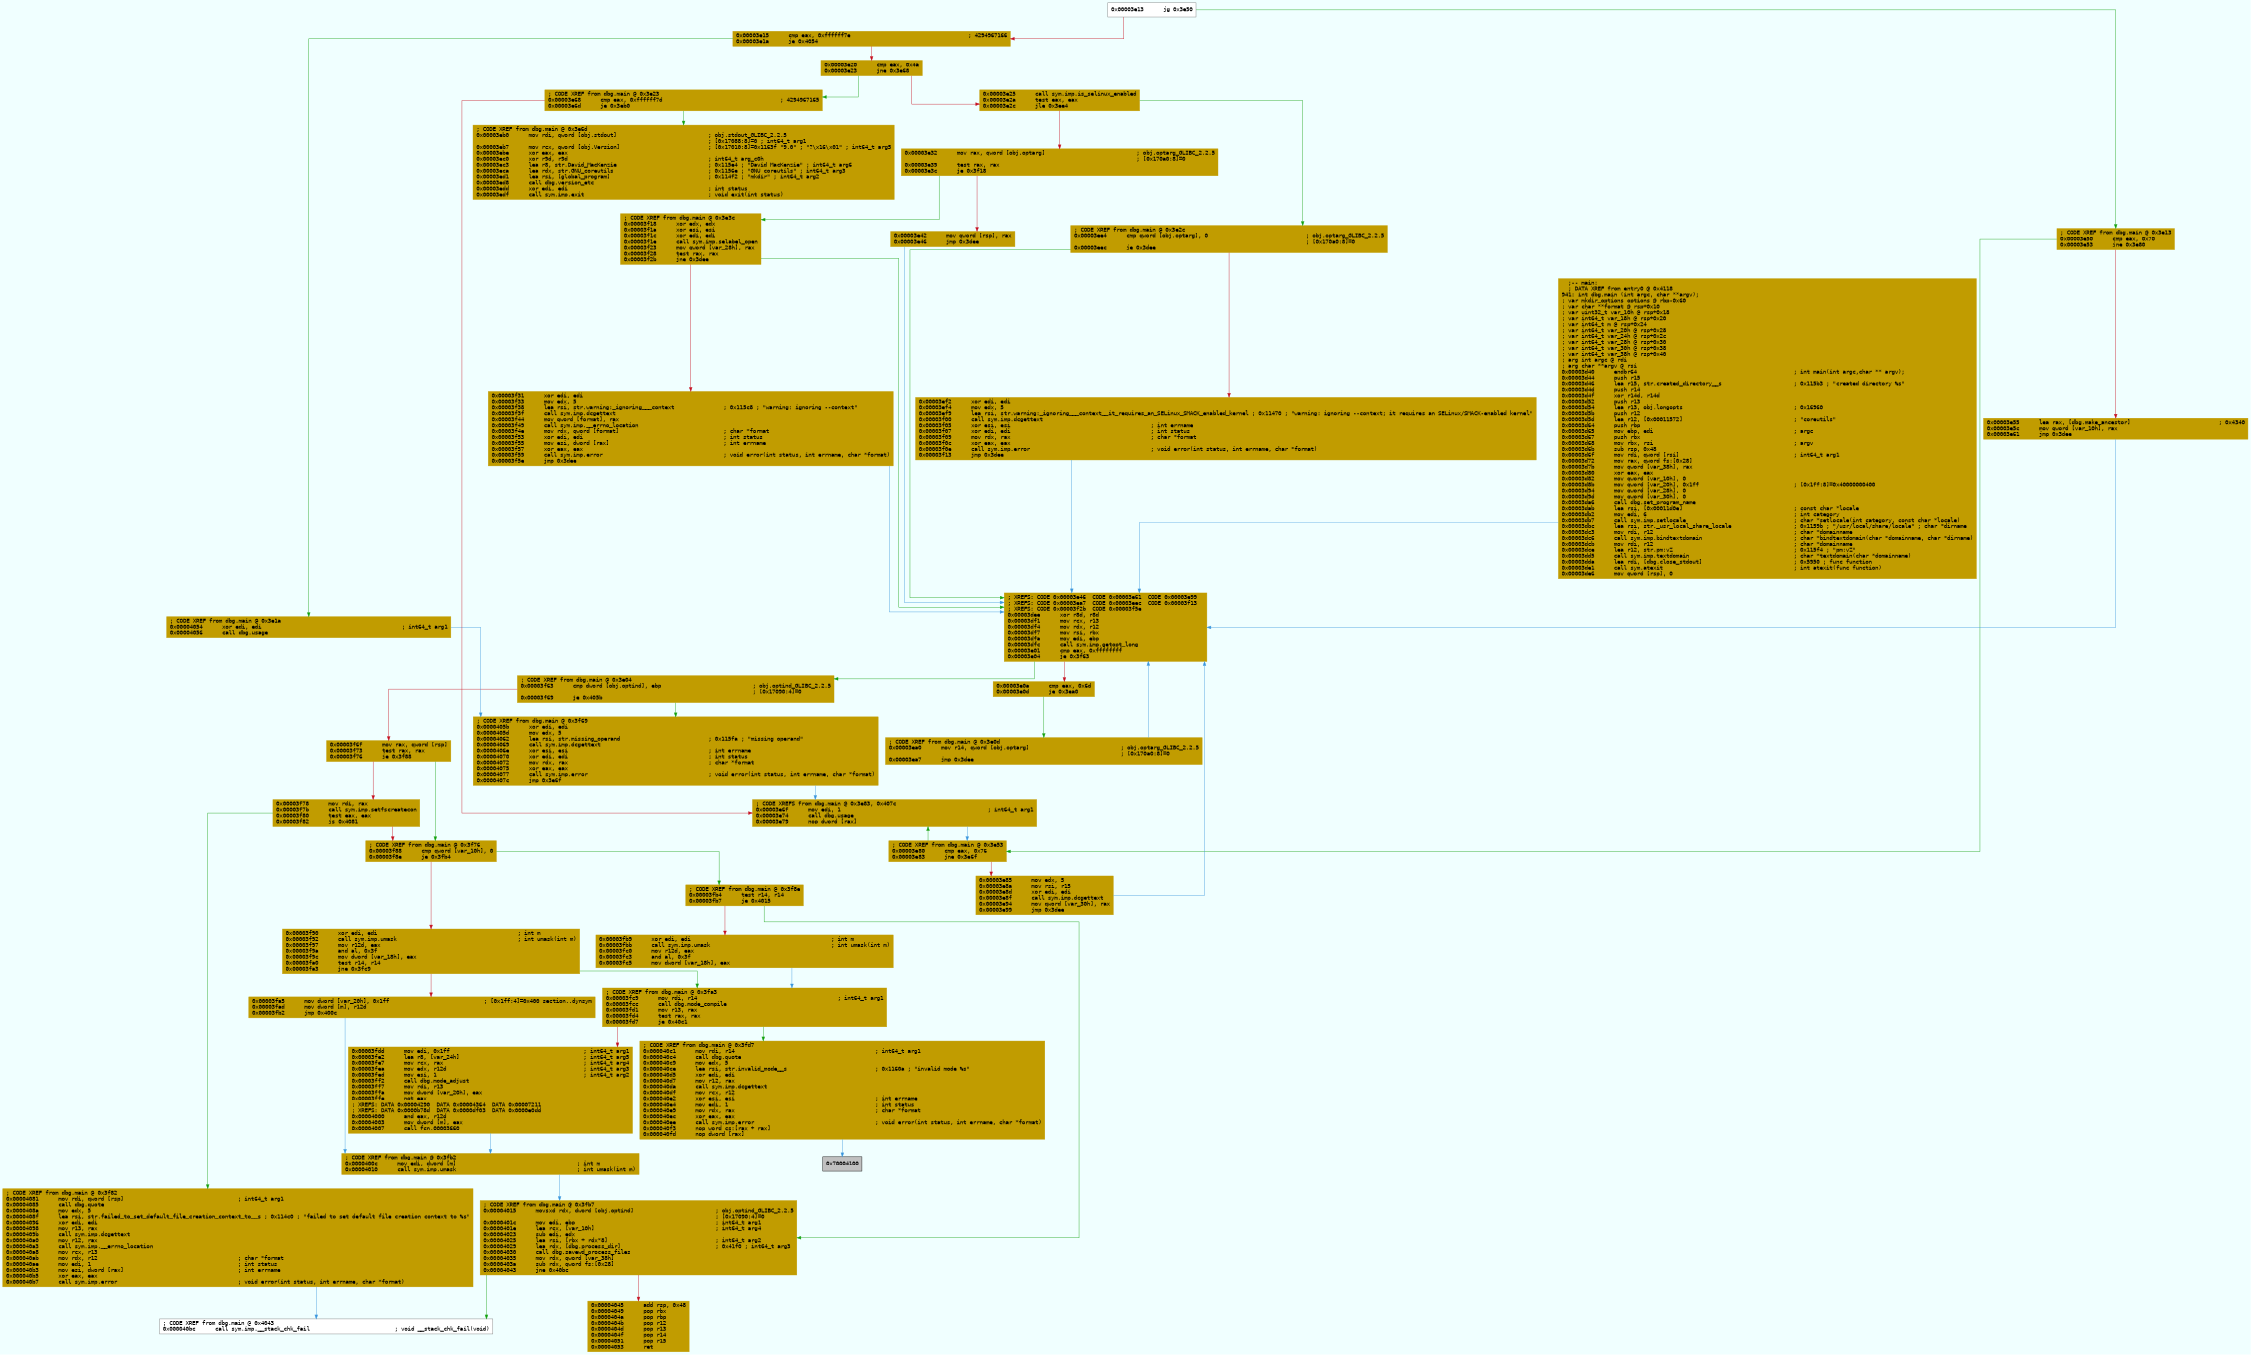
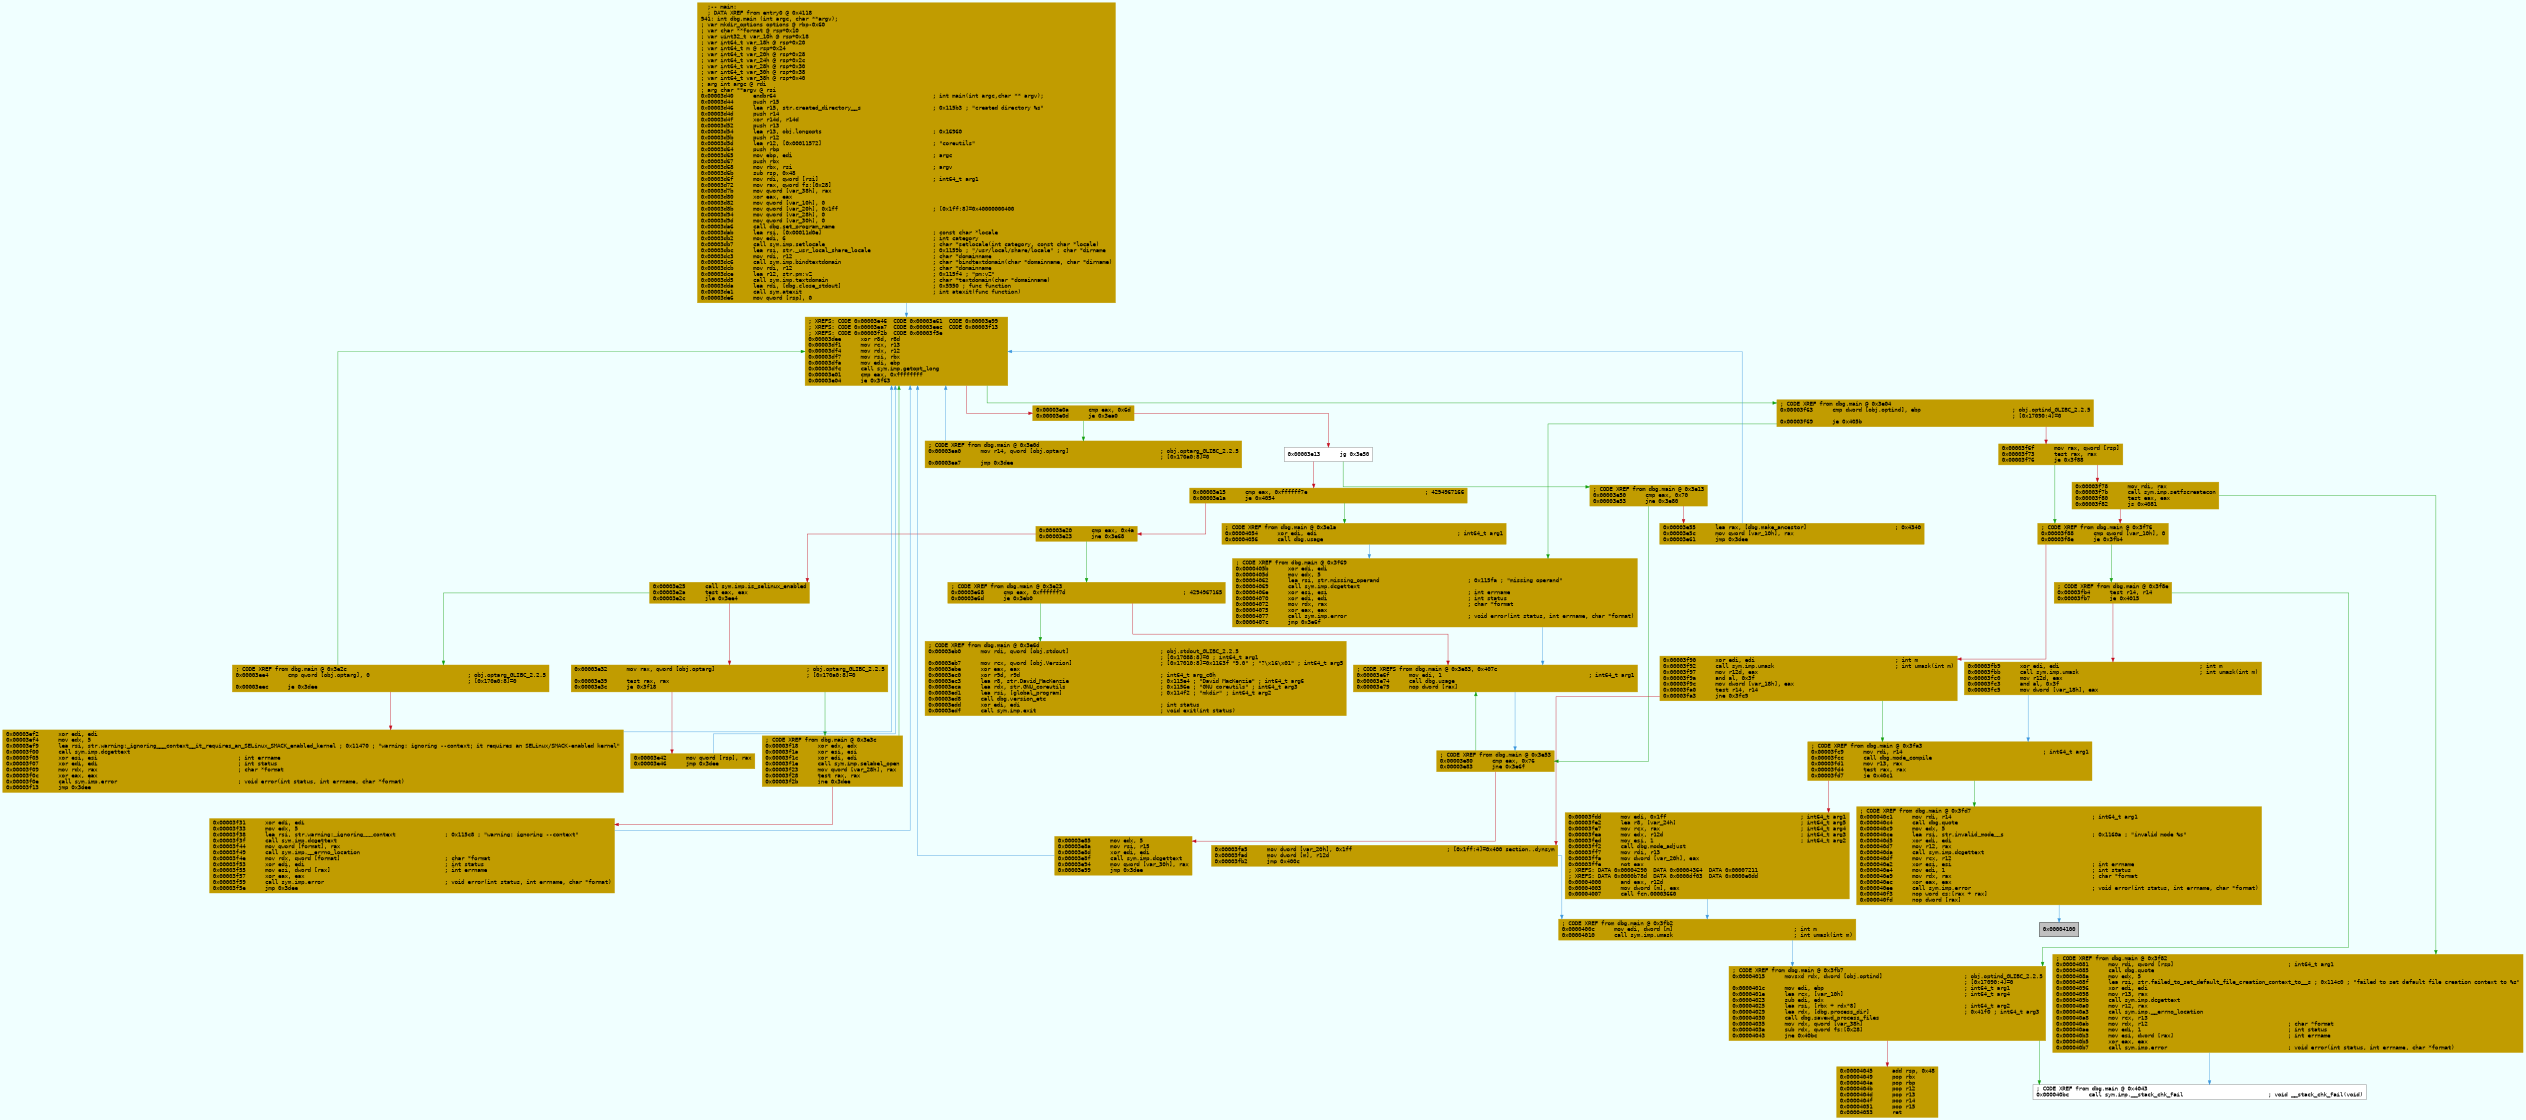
none -> (1246, 413)
(842, 1164) -> (2059, 930)
